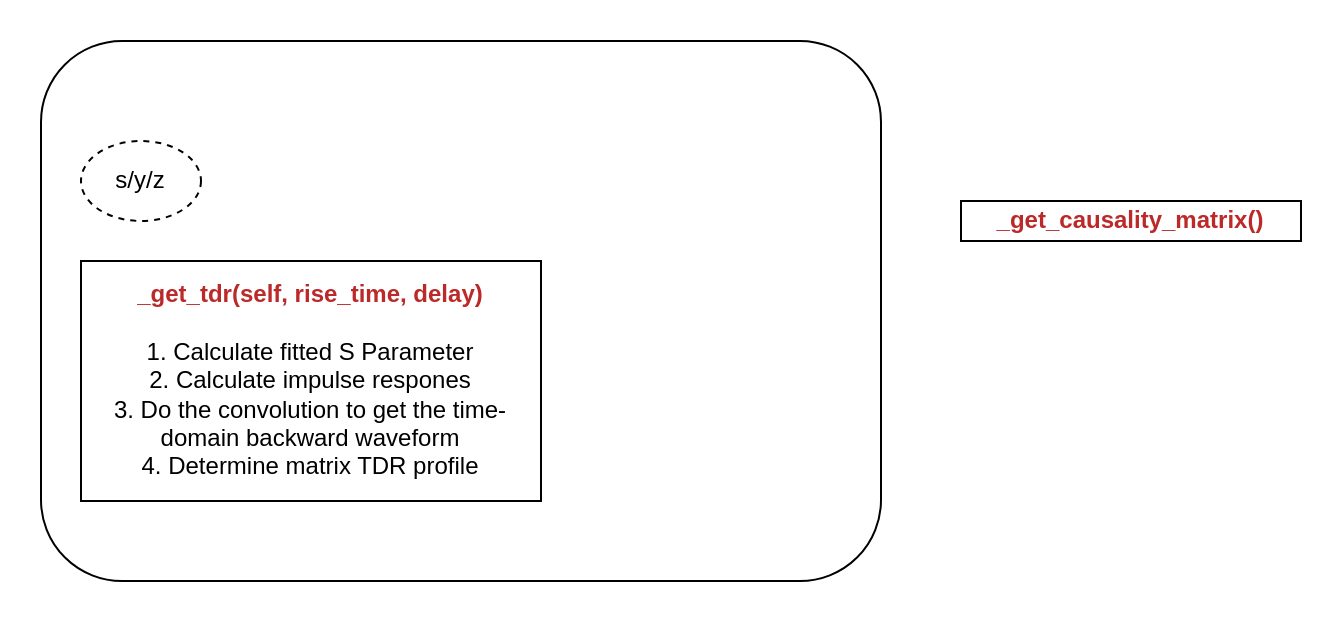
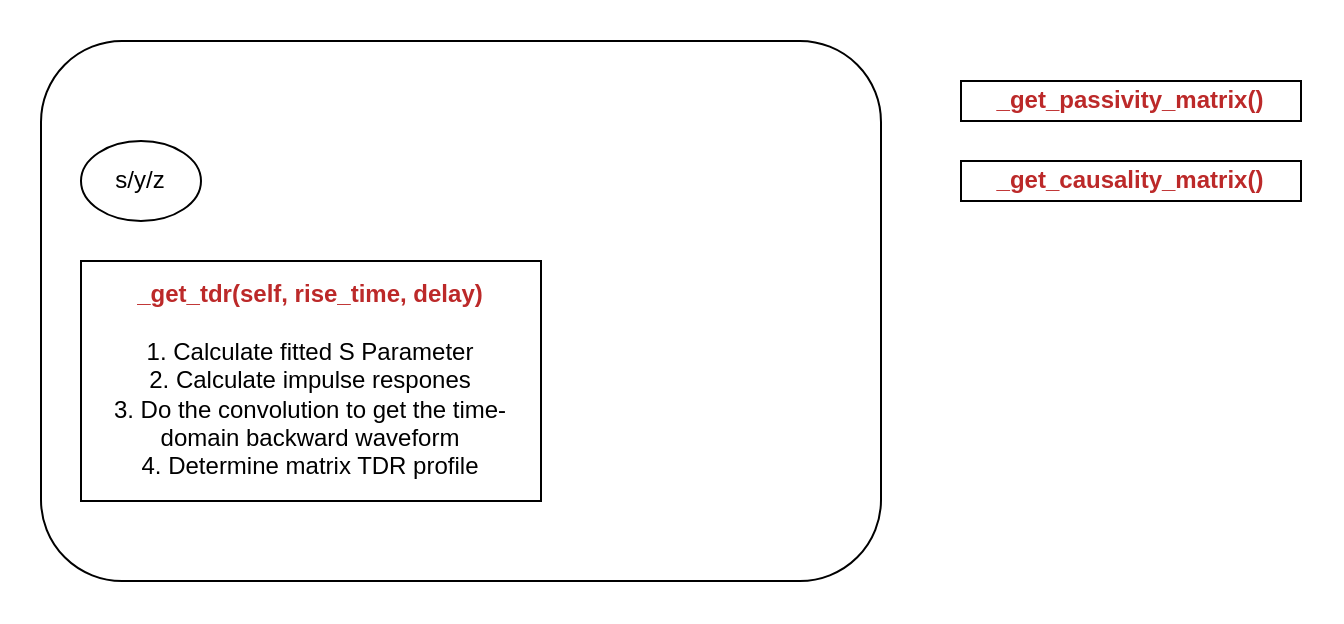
none -> (1131, 101)
(141, 181) -> (141, 181)
(1131, 221) -> (1131, 181)
